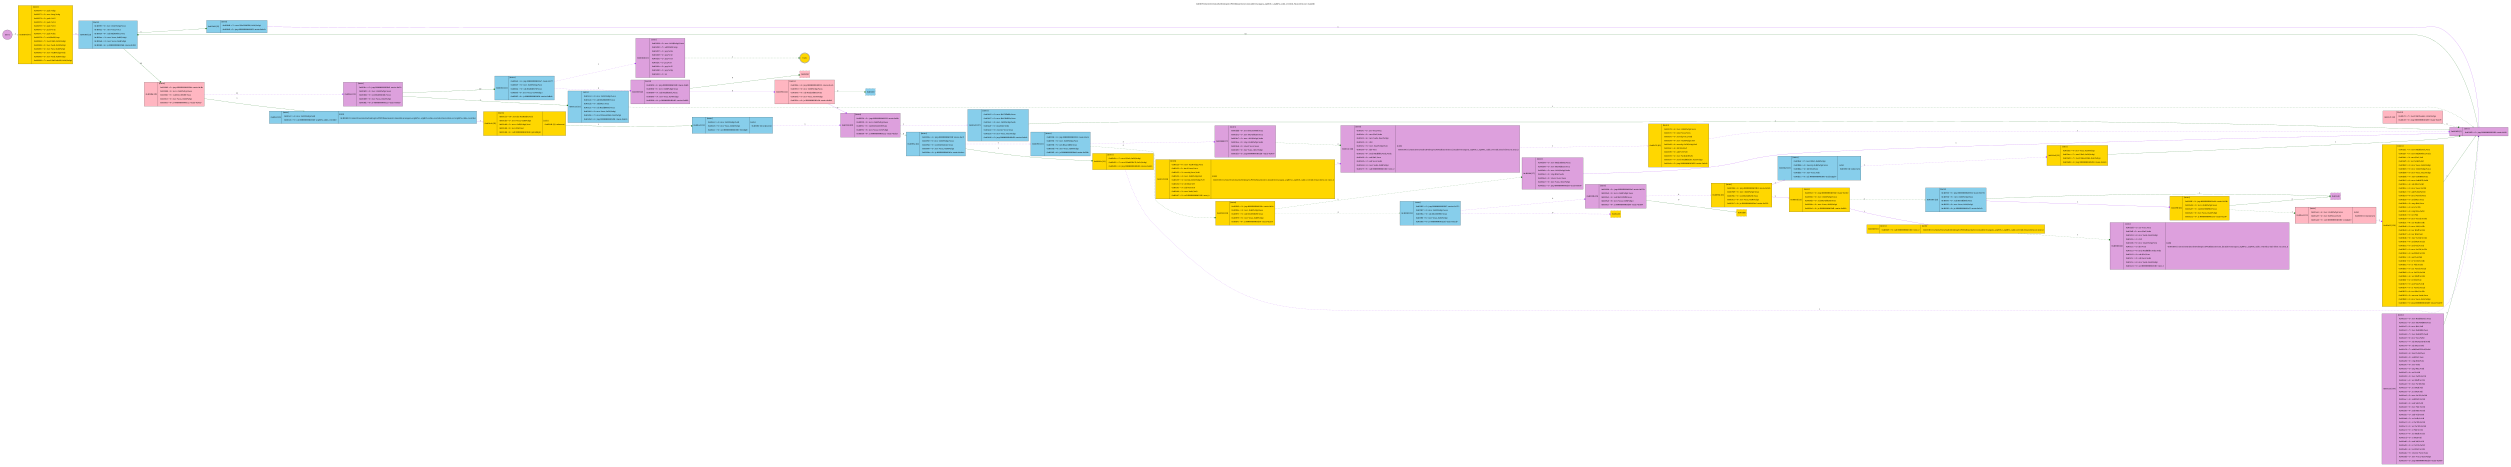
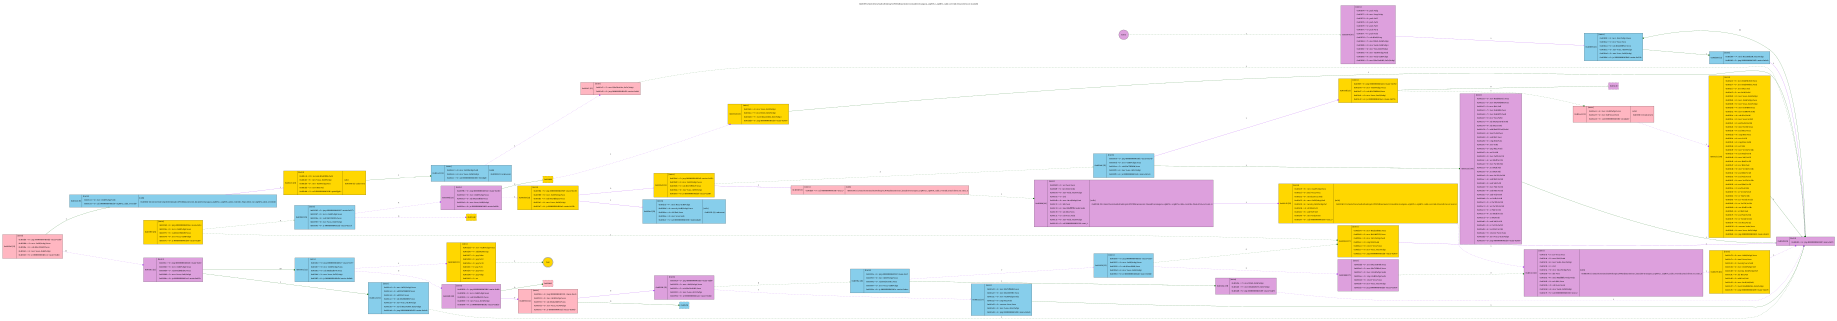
(45, 35) -> (1368, 35)
(660, 58) -> (471, 262)
(142, 65) -> none
(806, 125) -> (542, 130)
(1123, 162) -> (1246, 286)
(1953, 162) -> (642, 154)
(1553, 173) -> (1368, 241)
(1155, 176) -> (1245, 254)
(2158, 194) -> (1306, 167)
none -> (1245, 203)
(1956, 229) -> (880, 190)
